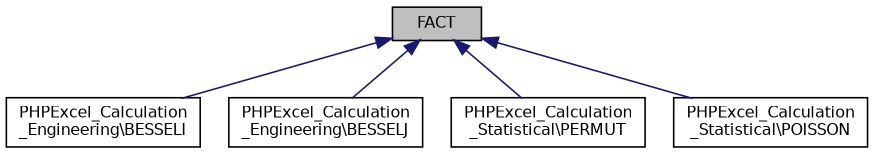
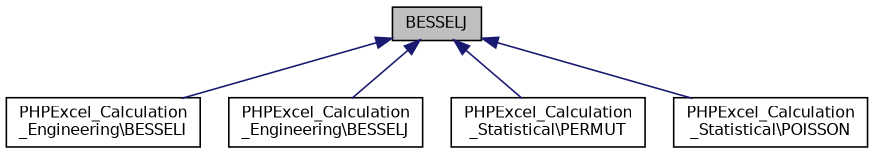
(437, 24) -> (437, 24)
